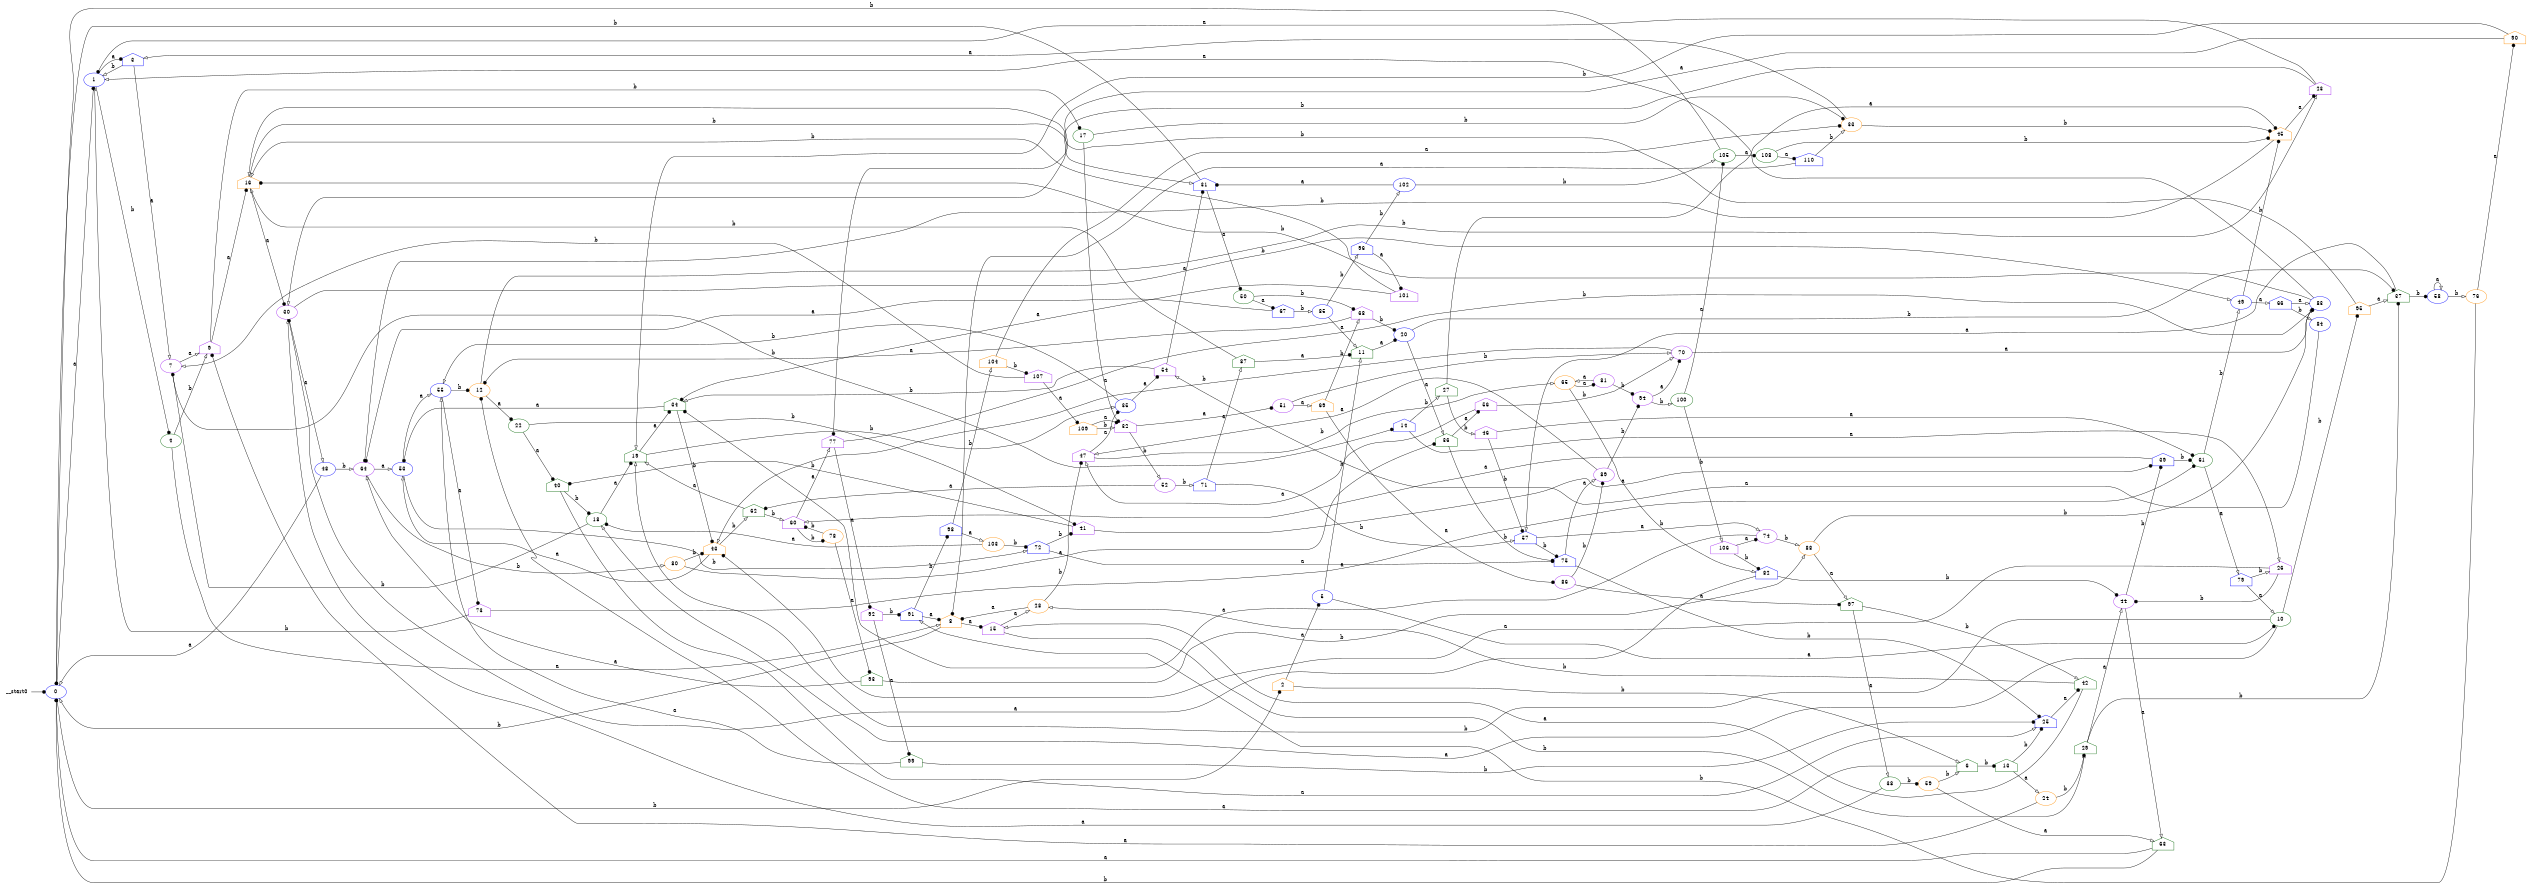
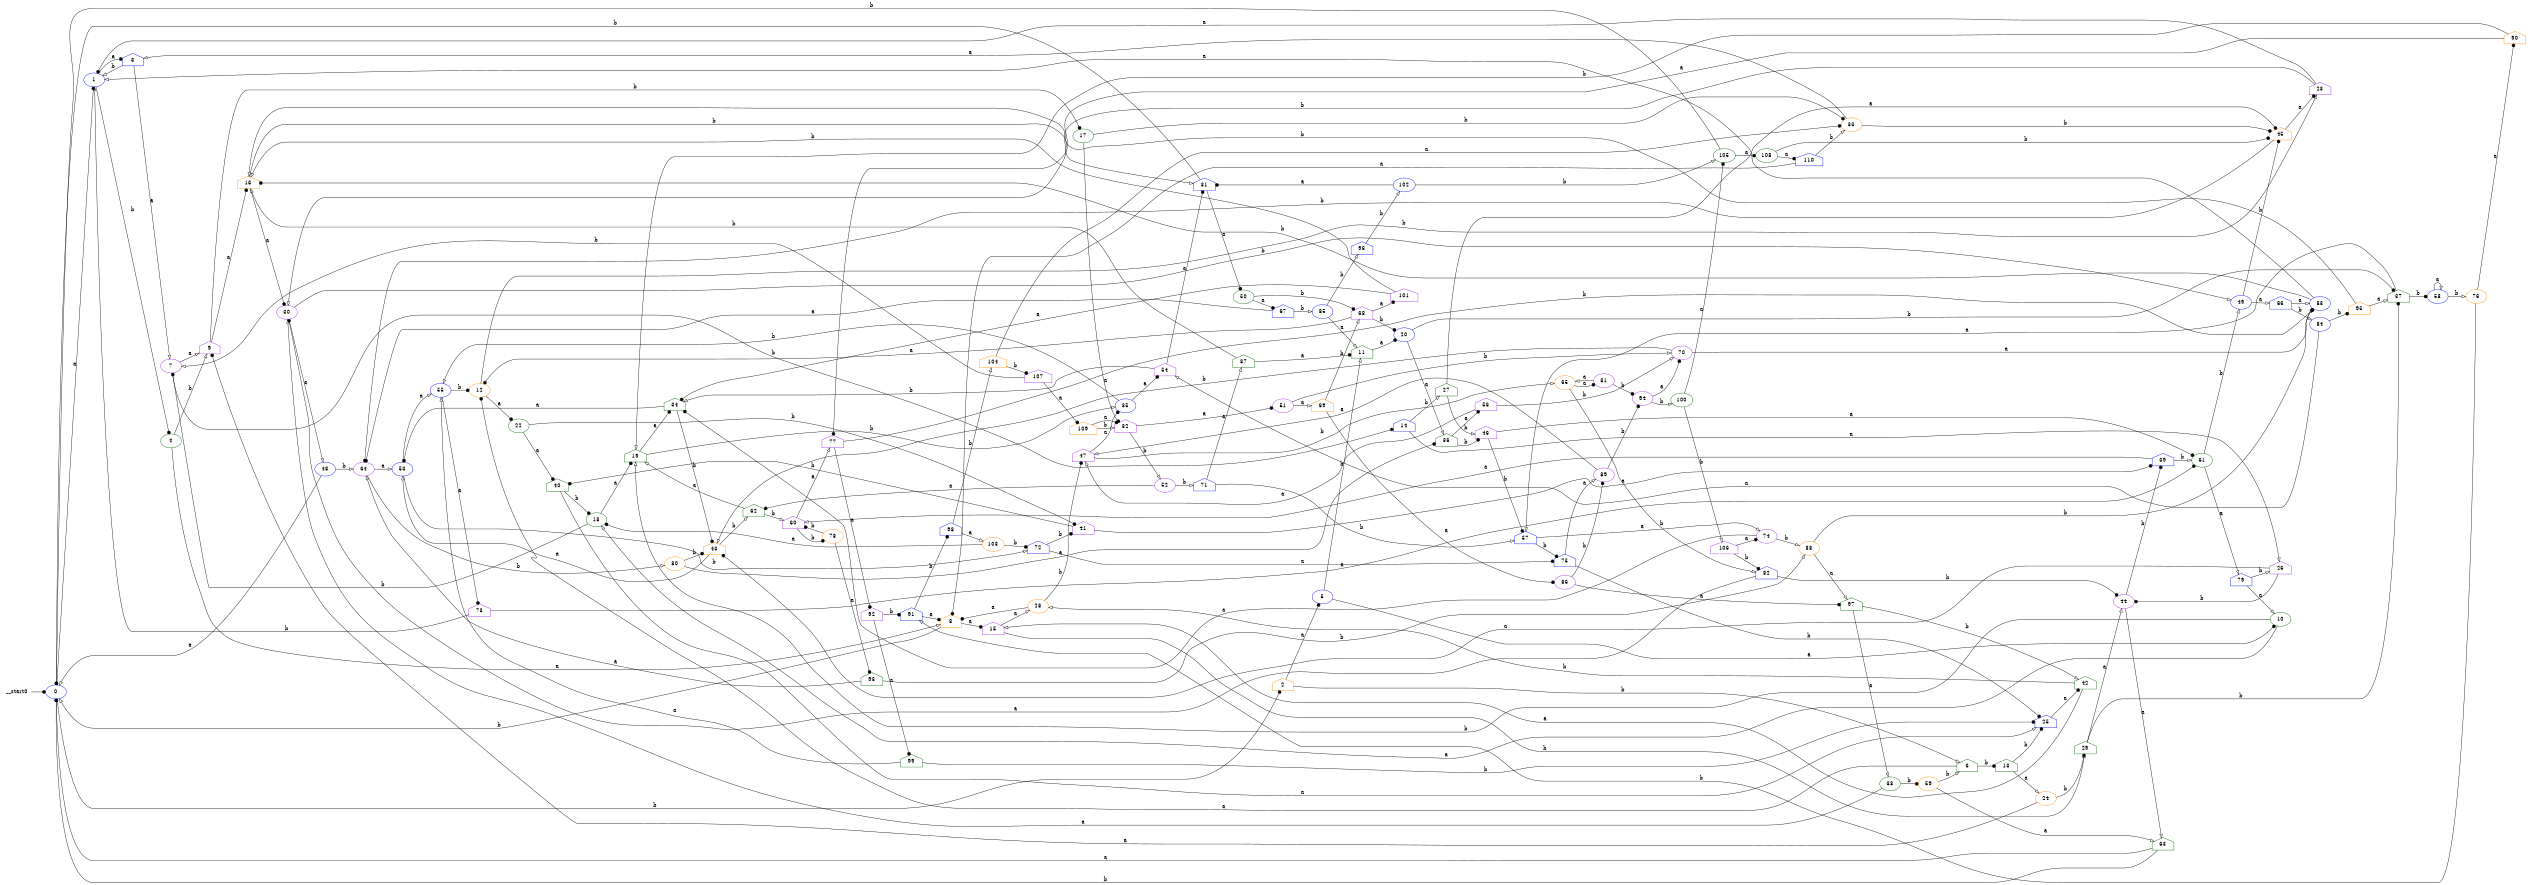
(1389, 268) -> (1382, 308)
(2181, 460) -> (2181, 460)
(2320, 465) -> (2337, 318)
(1485, 518) -> (1468, 445)
